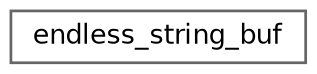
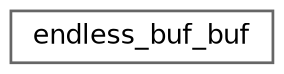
(158, 37) -> (142, 37)
